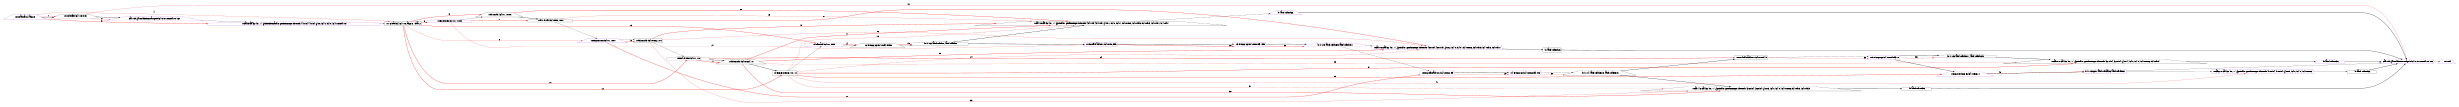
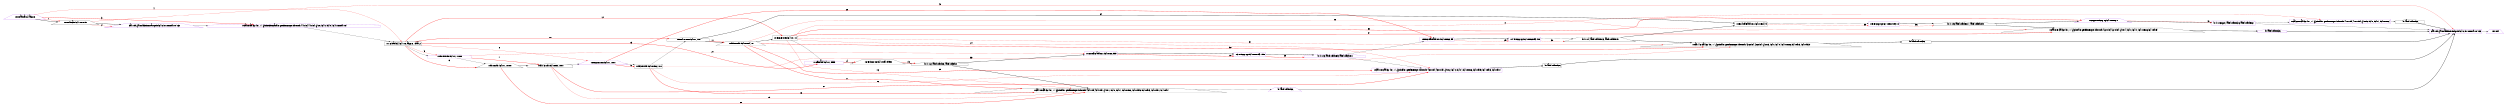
(1221, 59) -> (1215, 15)
(1924, 66) -> (2036, 22)
(2105, 71) -> (2233, 23)
